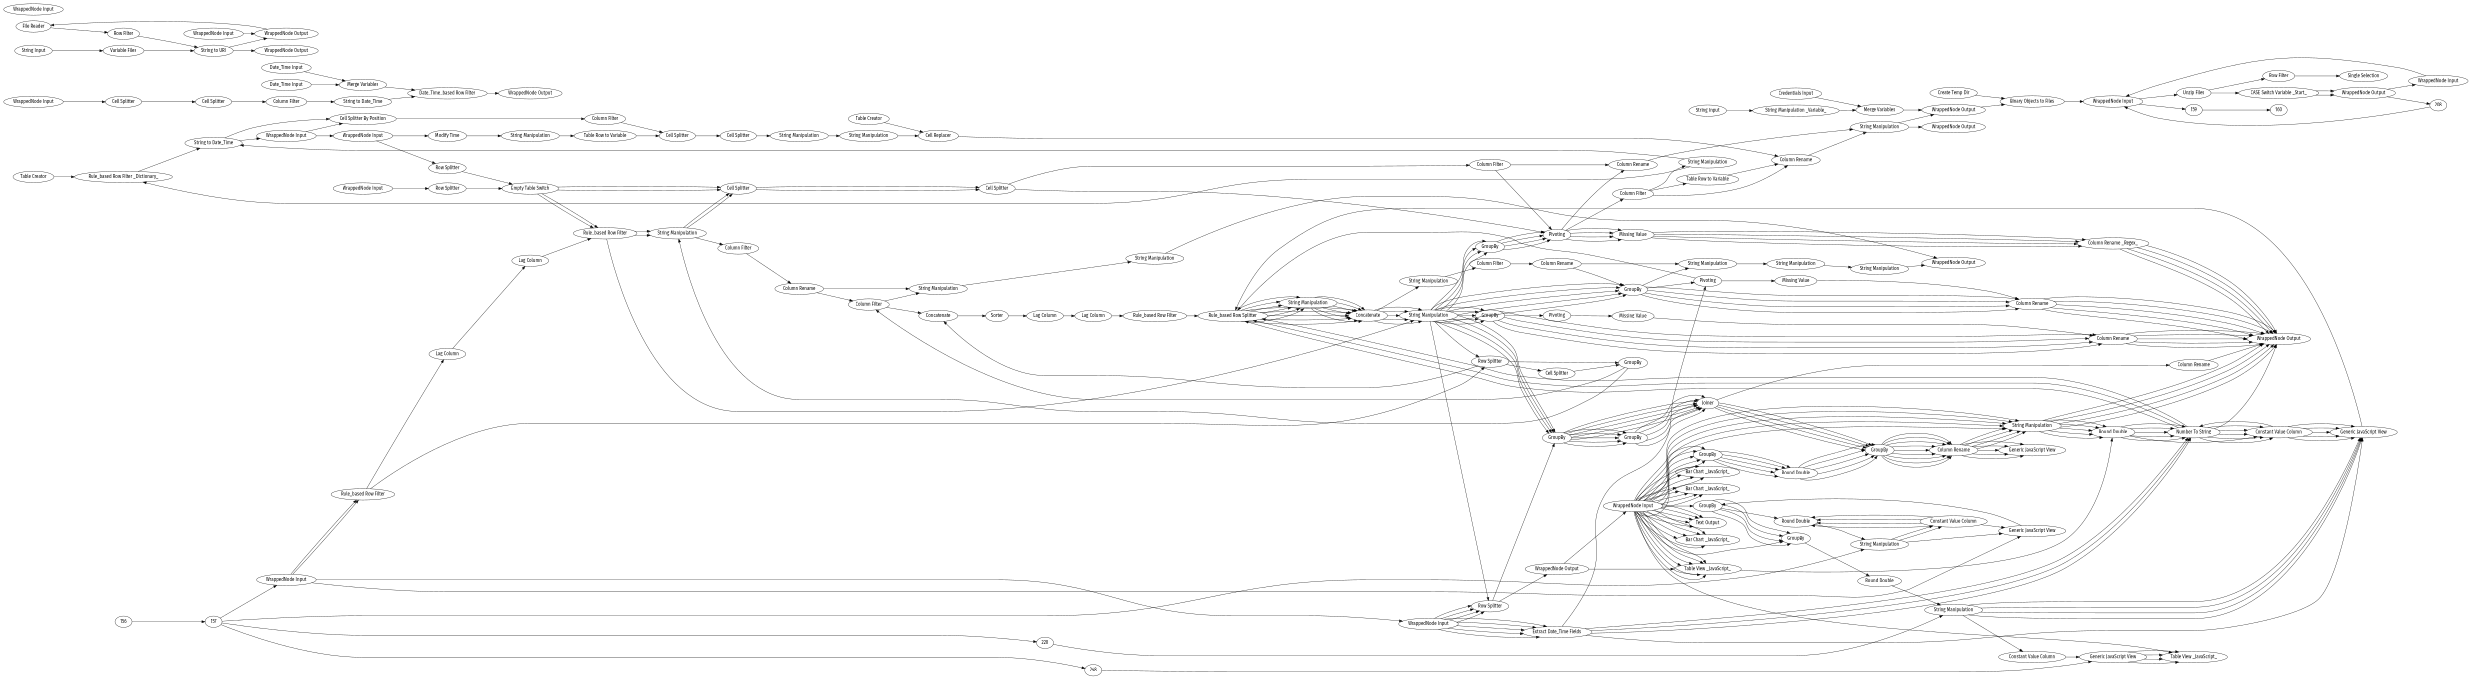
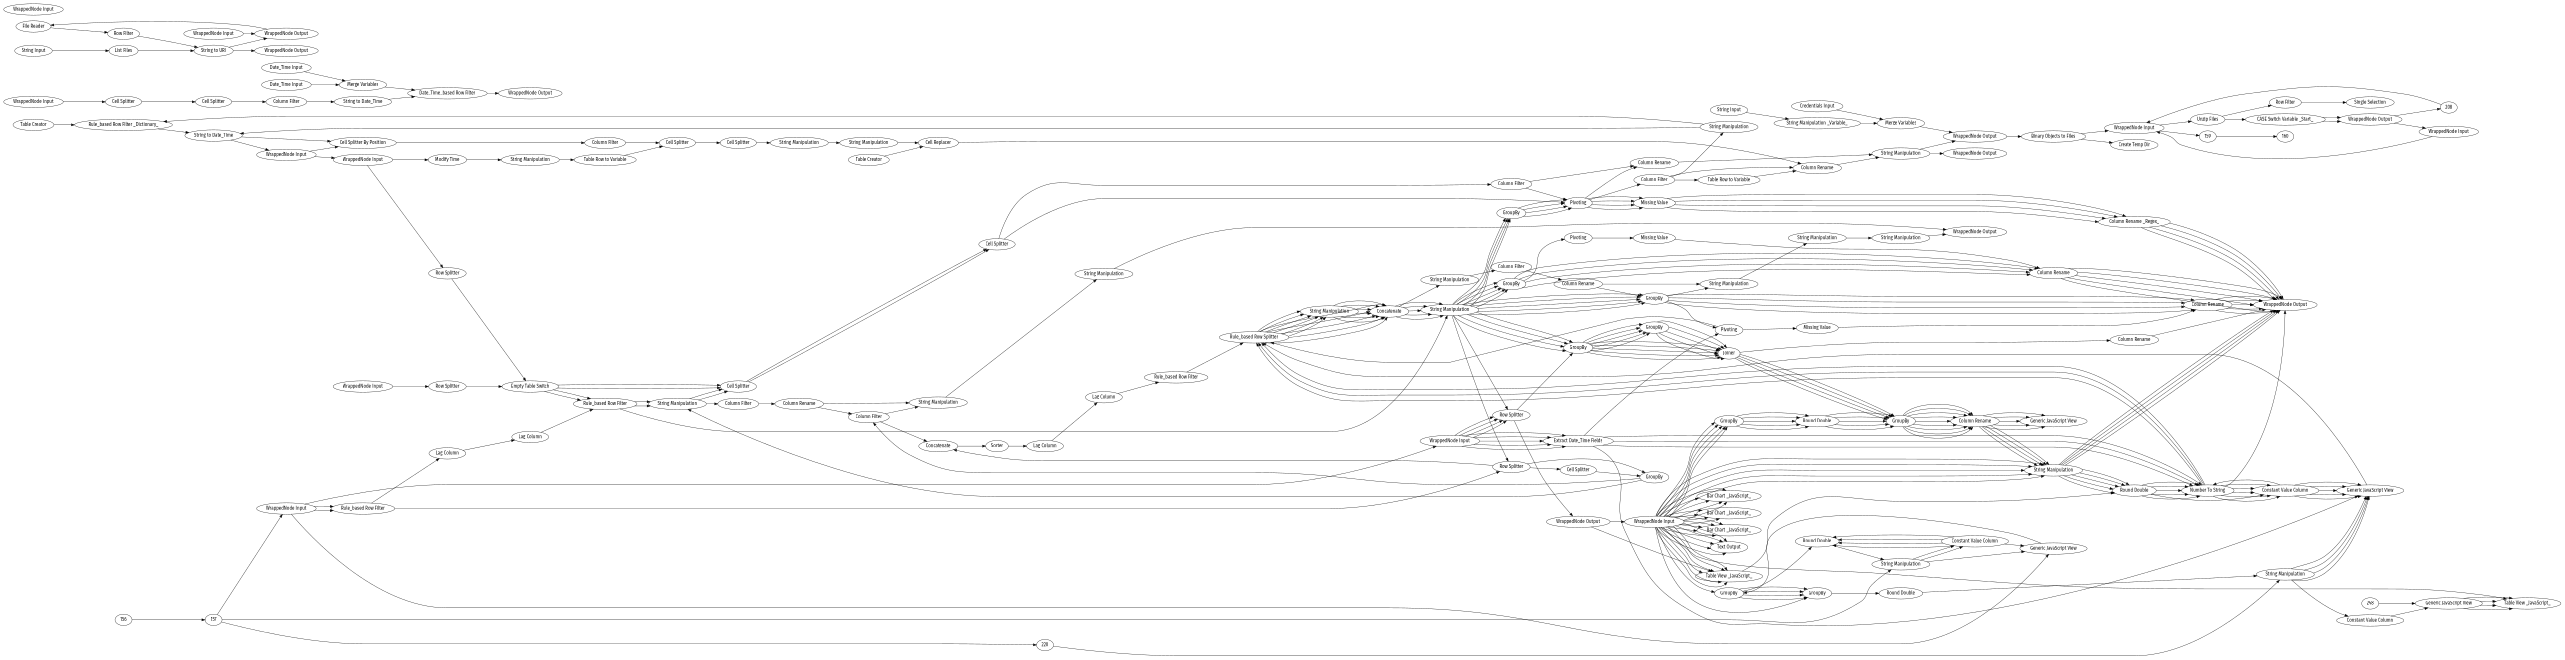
(124, 51) -> (124, 51)
(1988, 97) -> (2095, 141)
(650, 657) -> none
